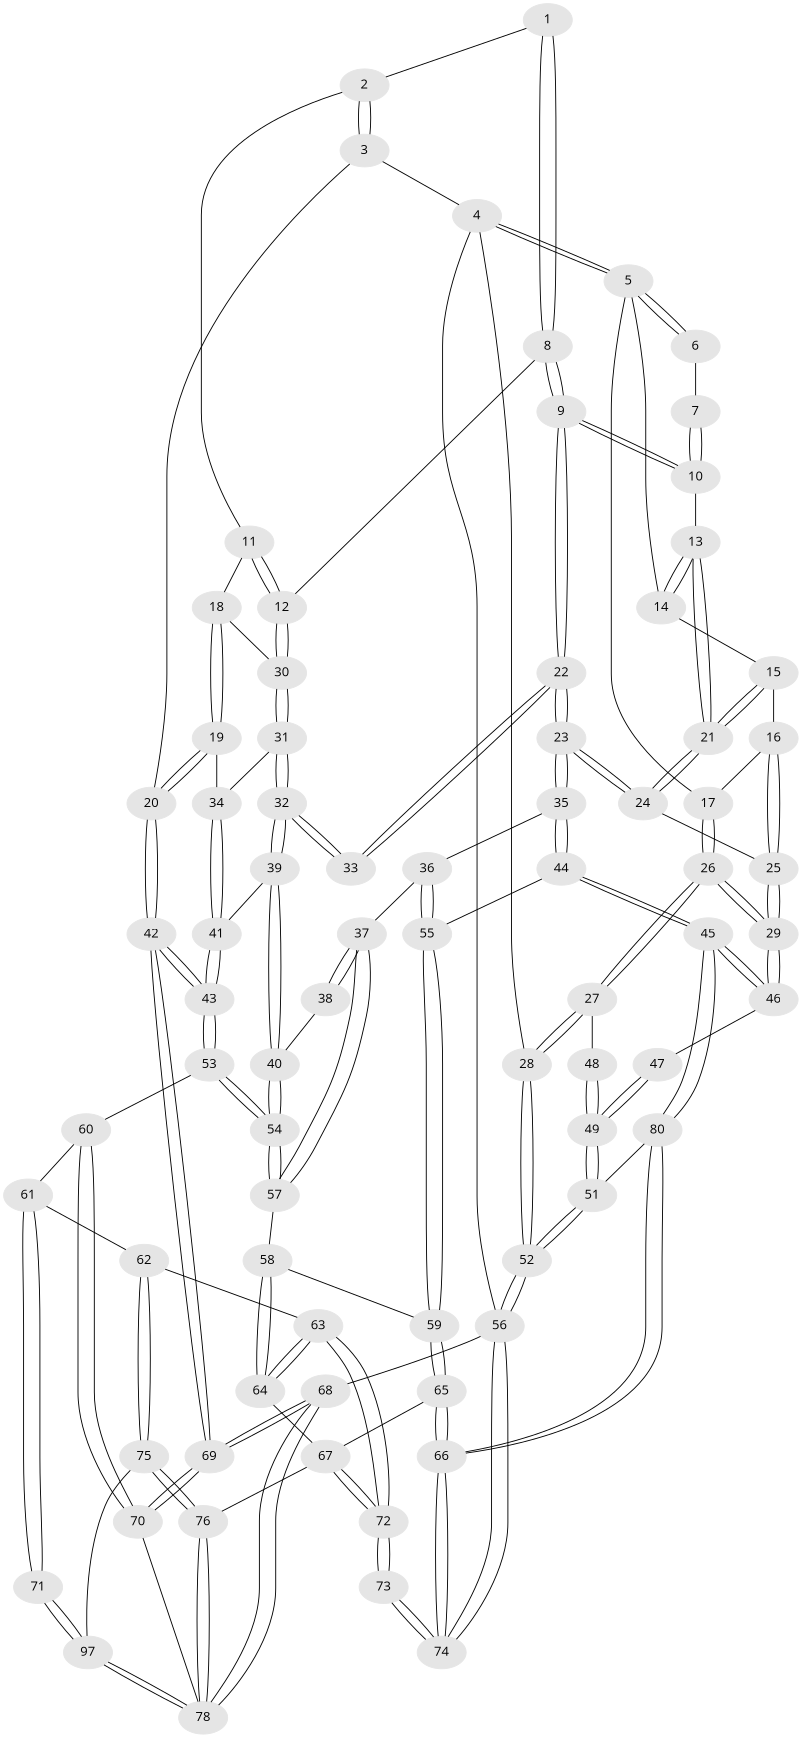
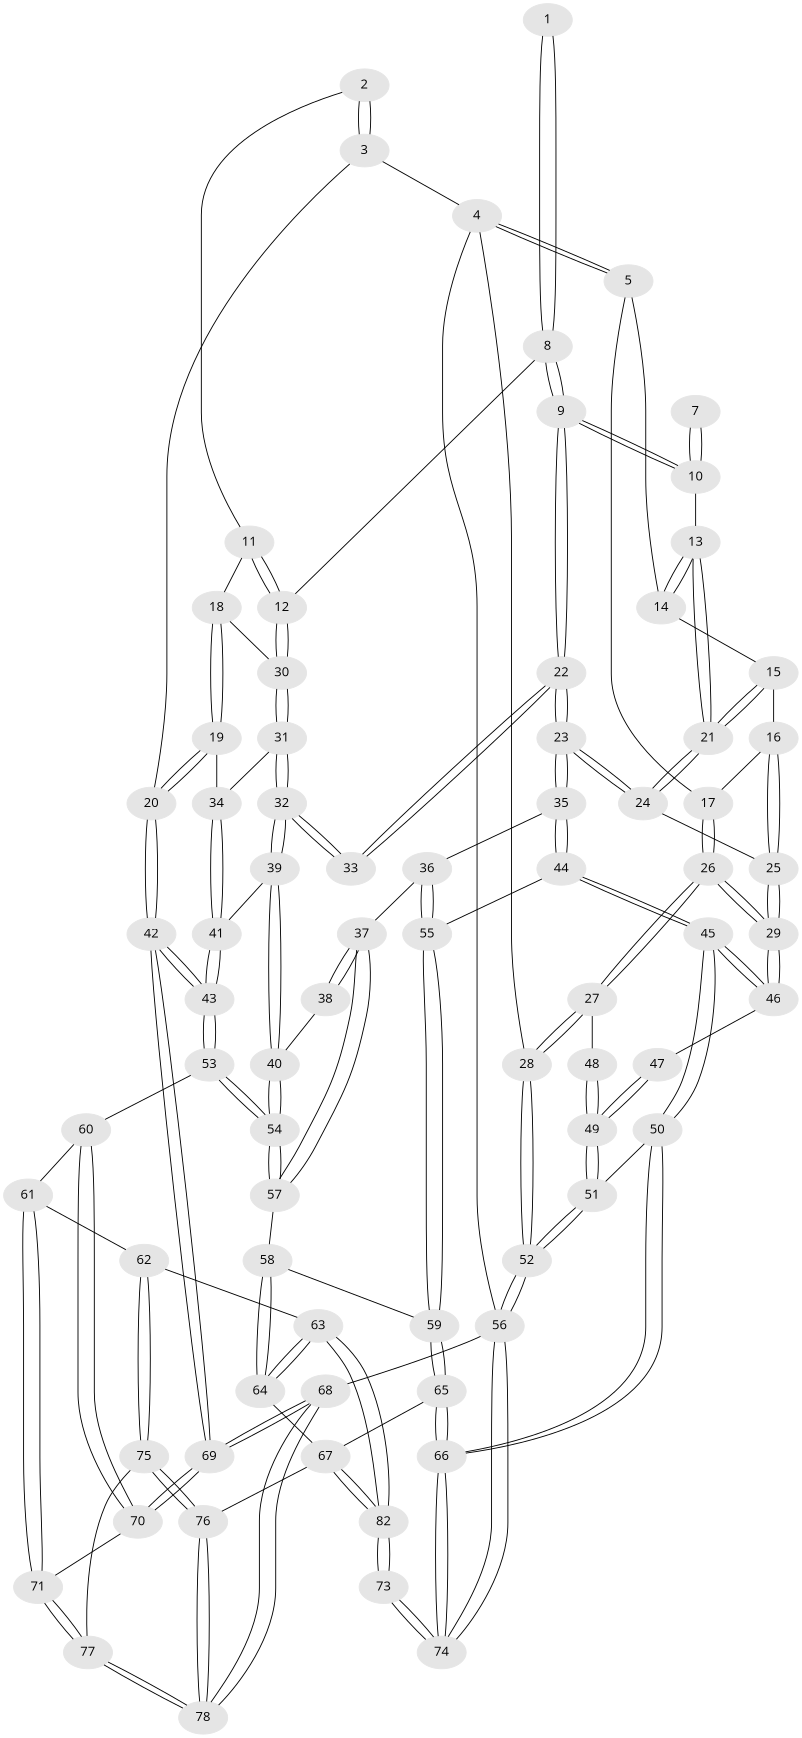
(456, 53) -> none
(696, 346) -> none
(658, 1130) -> (658, 1130)
(384, 1522) -> (384, 1522)
(171, 1620) -> (85, 1557)
(88, 1652) -> (88, 1652)
